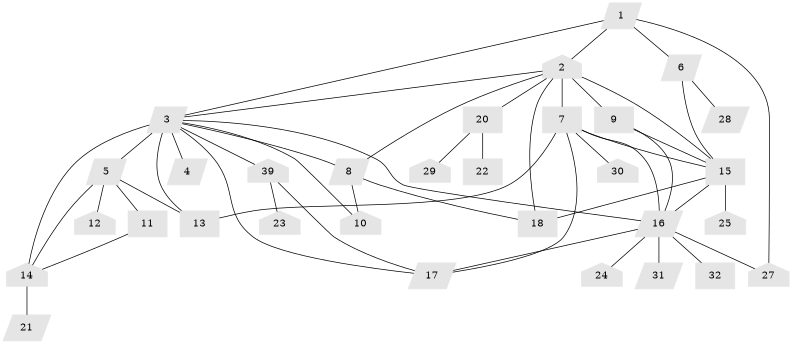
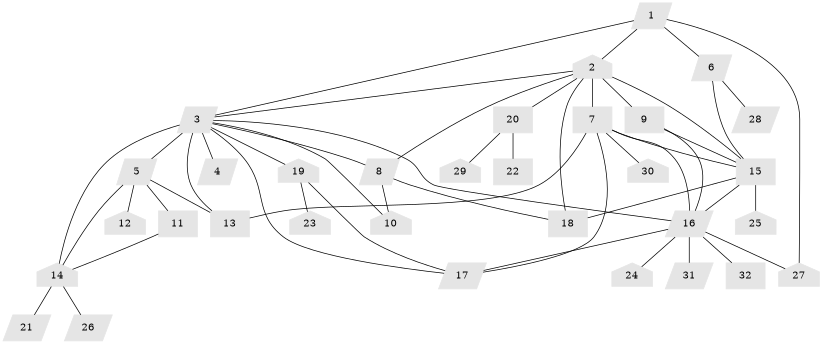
(268, 172) -> (299, 172)
none -> (88, 328)
